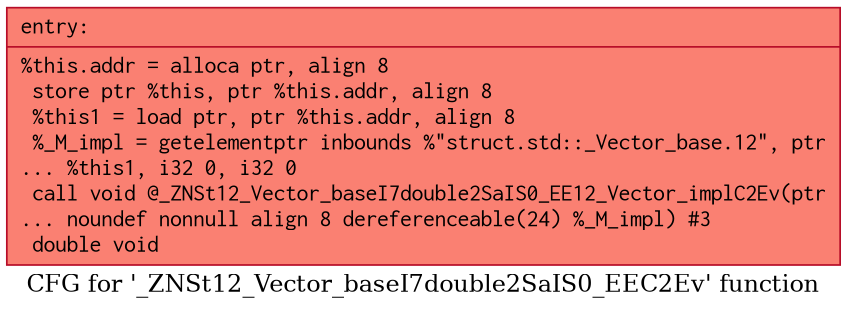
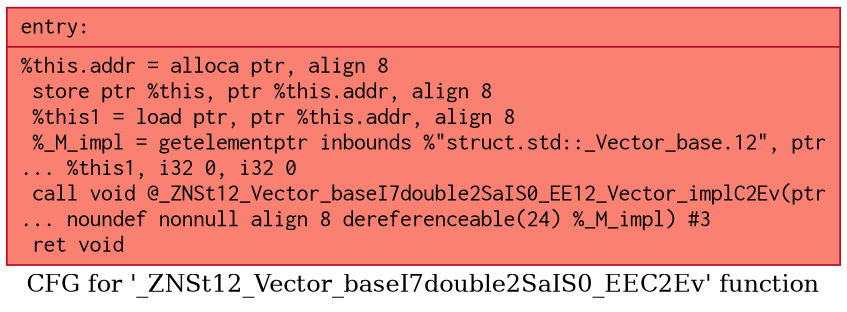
(90, 245) -> (72, 245)
